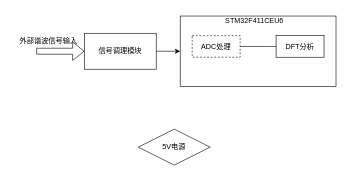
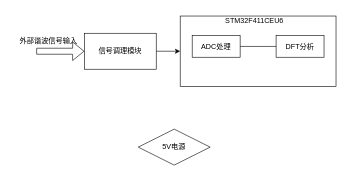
(216, 47) -> (216, 47)
